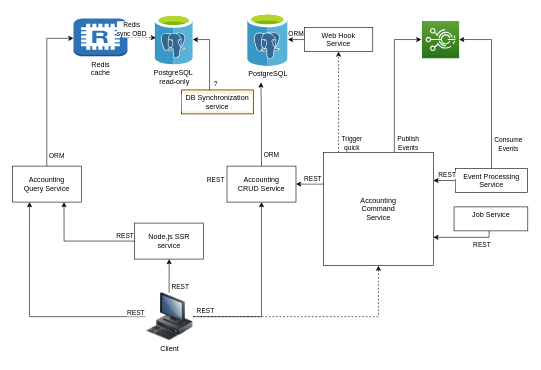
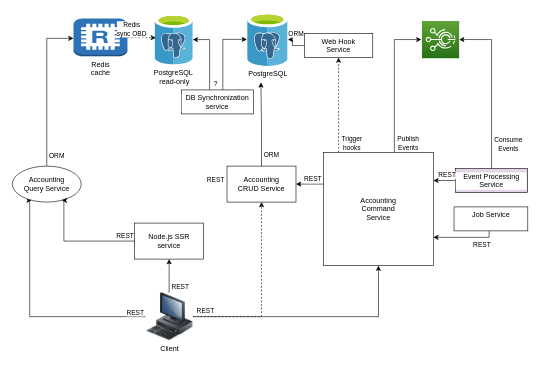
none -> (232, 39)
(339, 39) -> (339, 45)
(218, 102) -> (218, 102)
(352, 143) -> (352, 143)
(492, 180) -> (492, 180)
(47, 184) -> (47, 184)
(262, 260) -> (262, 260)
(344, 317) -> (344, 317)
